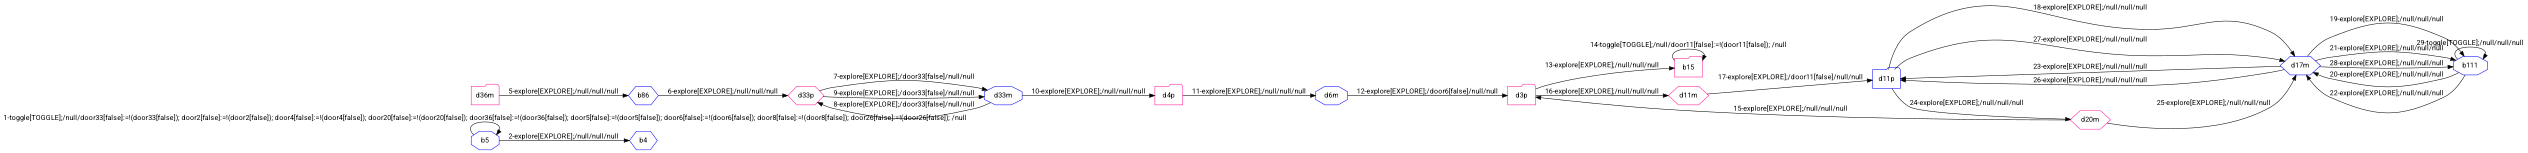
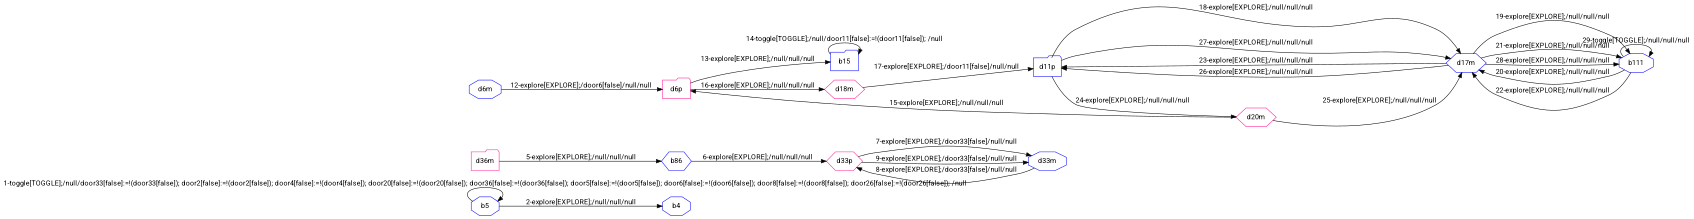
(1689, 68) -> (844, 61)
(1169, 96) -> none
(1522, 96) -> (676, 89)
(1689, 96) -> (844, 89)
(643, 141) -> (676, 206)
